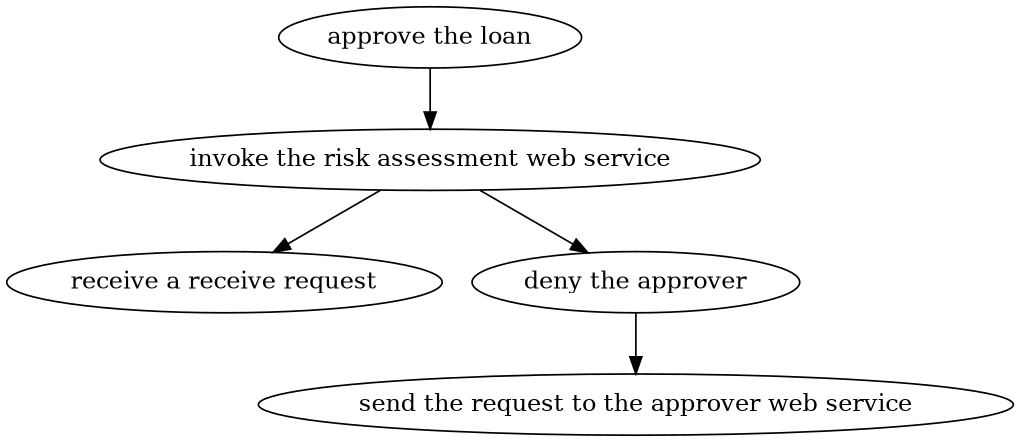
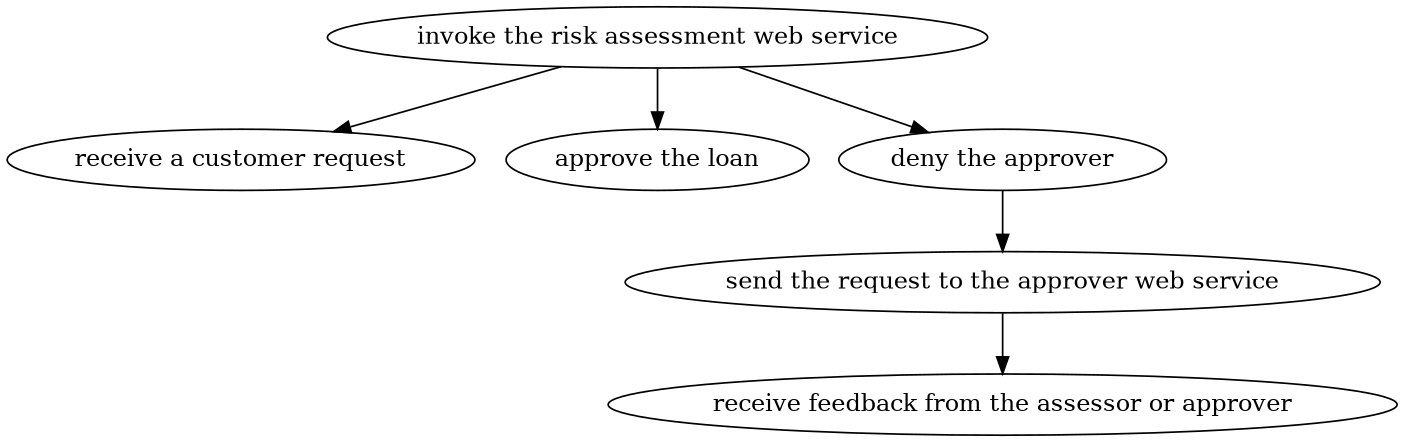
(430, 90) -> (658, 90)
(224, 282) -> (241, 160)
none -> (1003, 405)
